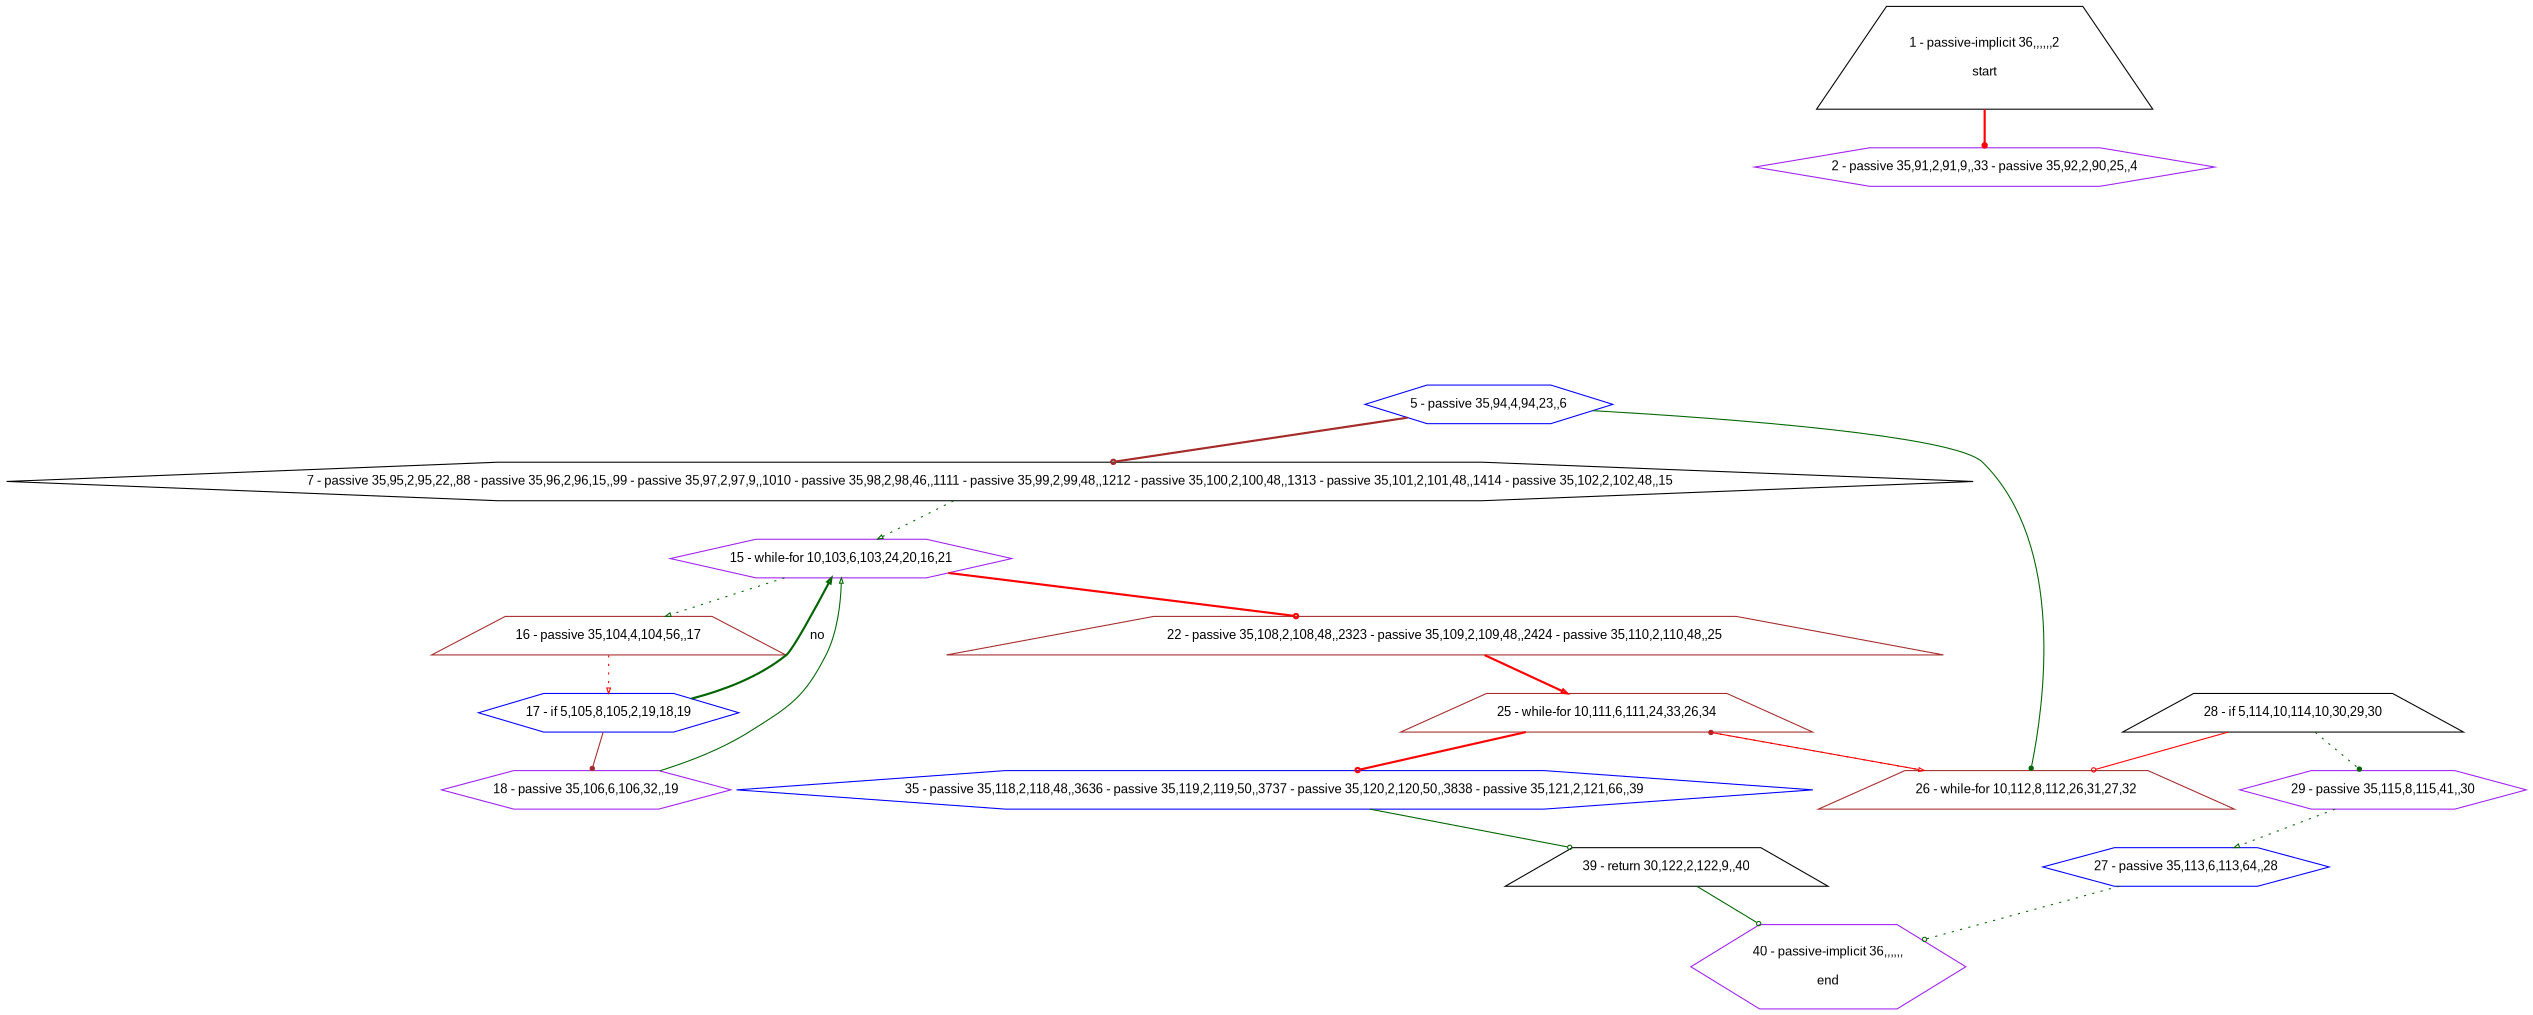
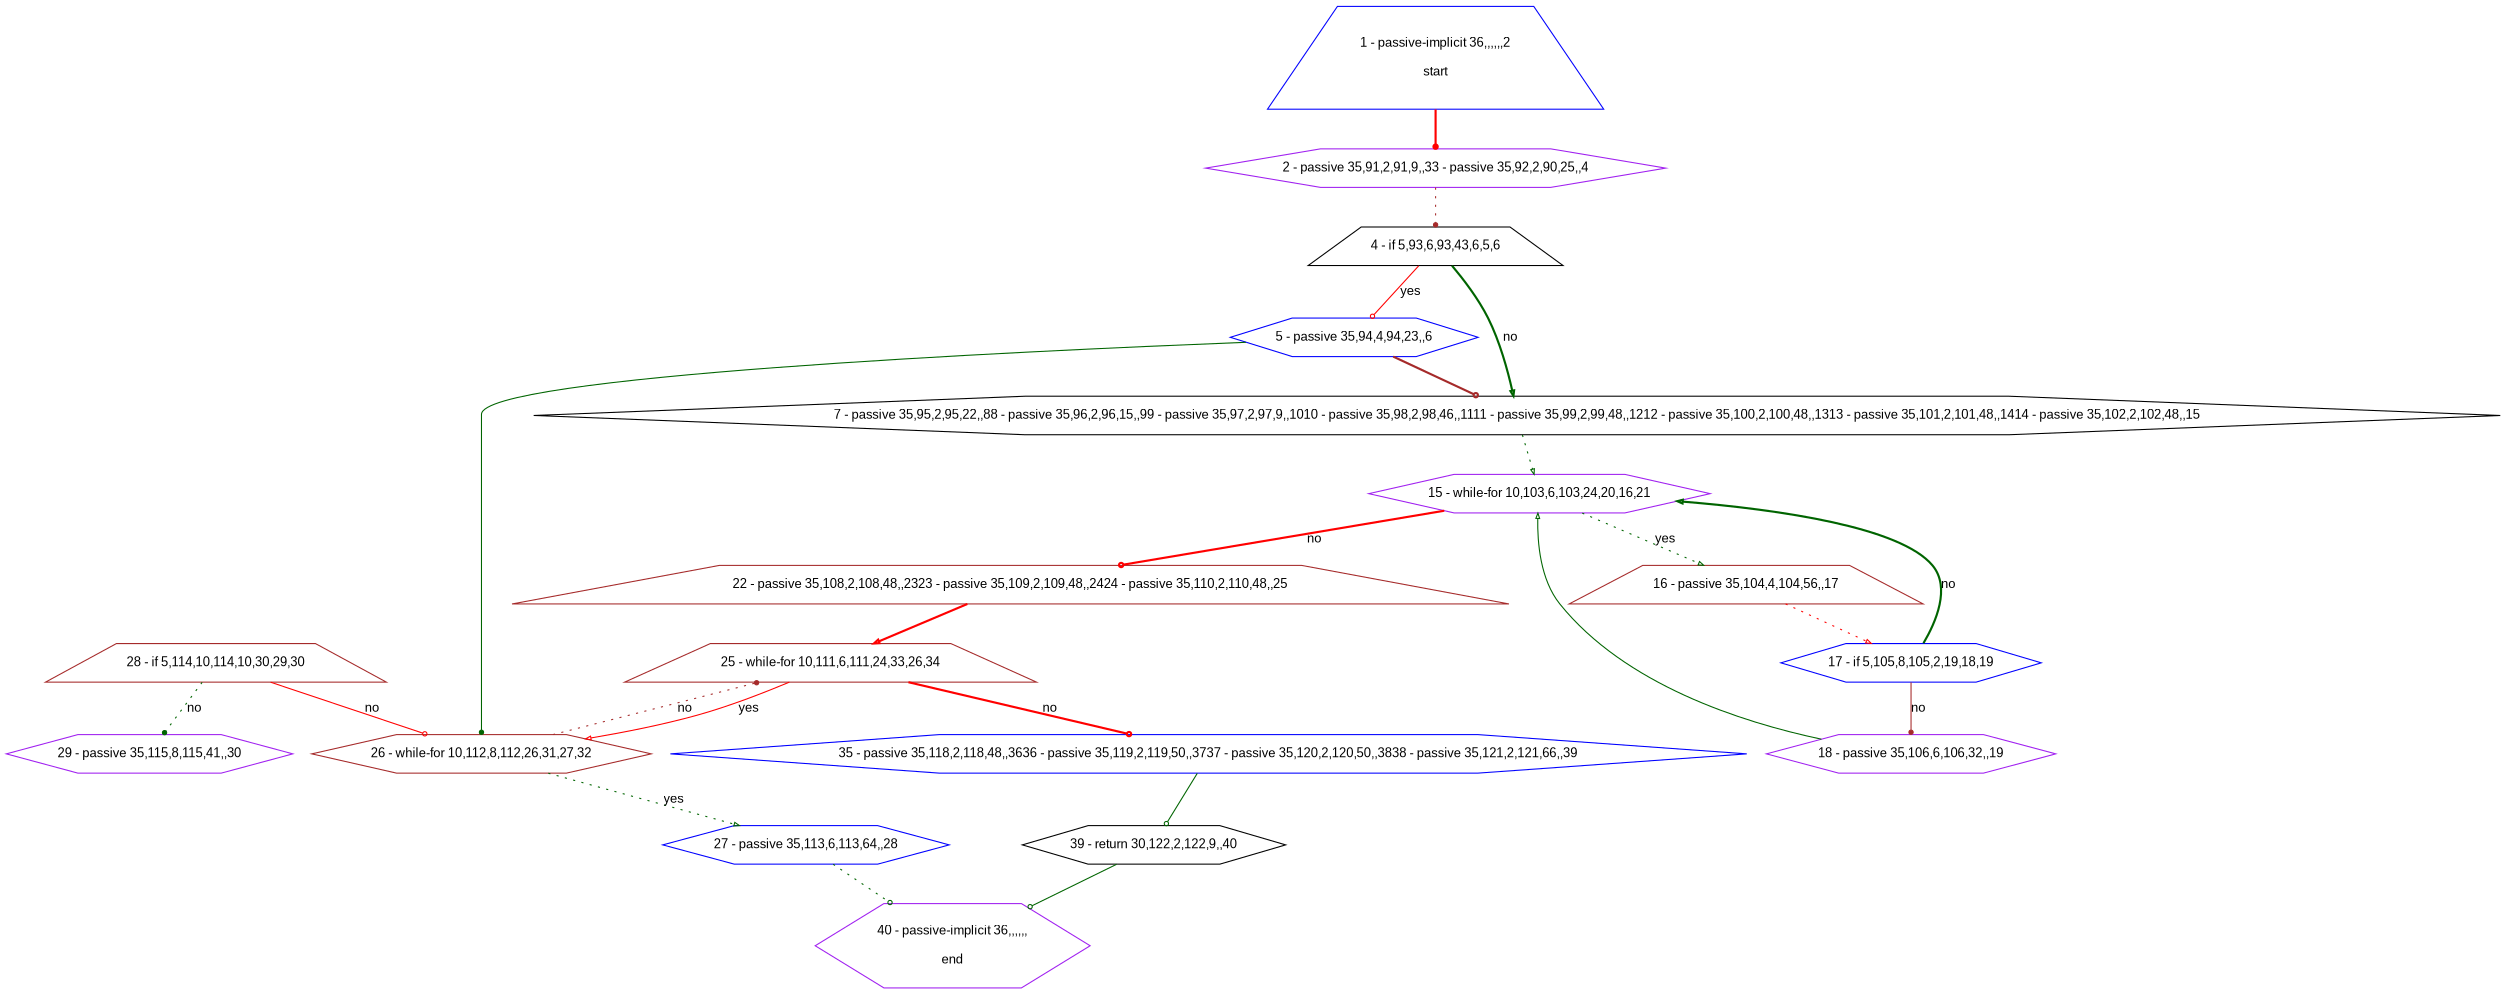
(1985, 58) -> (1436, 58)
none -> (1436, 246)
(2293, 713) -> (216, 663)
(2026, 790) -> (481, 754)
(2287, 827) -> (641, 799)
(1667, 867) -> (1154, 845)
(1597, 1009) -> (1919, 708)
(1597, 1009) -> (194, 708)
(1597, 1009) -> (372, 708)
